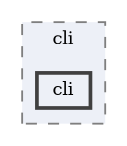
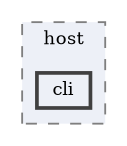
(64, 40) -> (64, 40)
